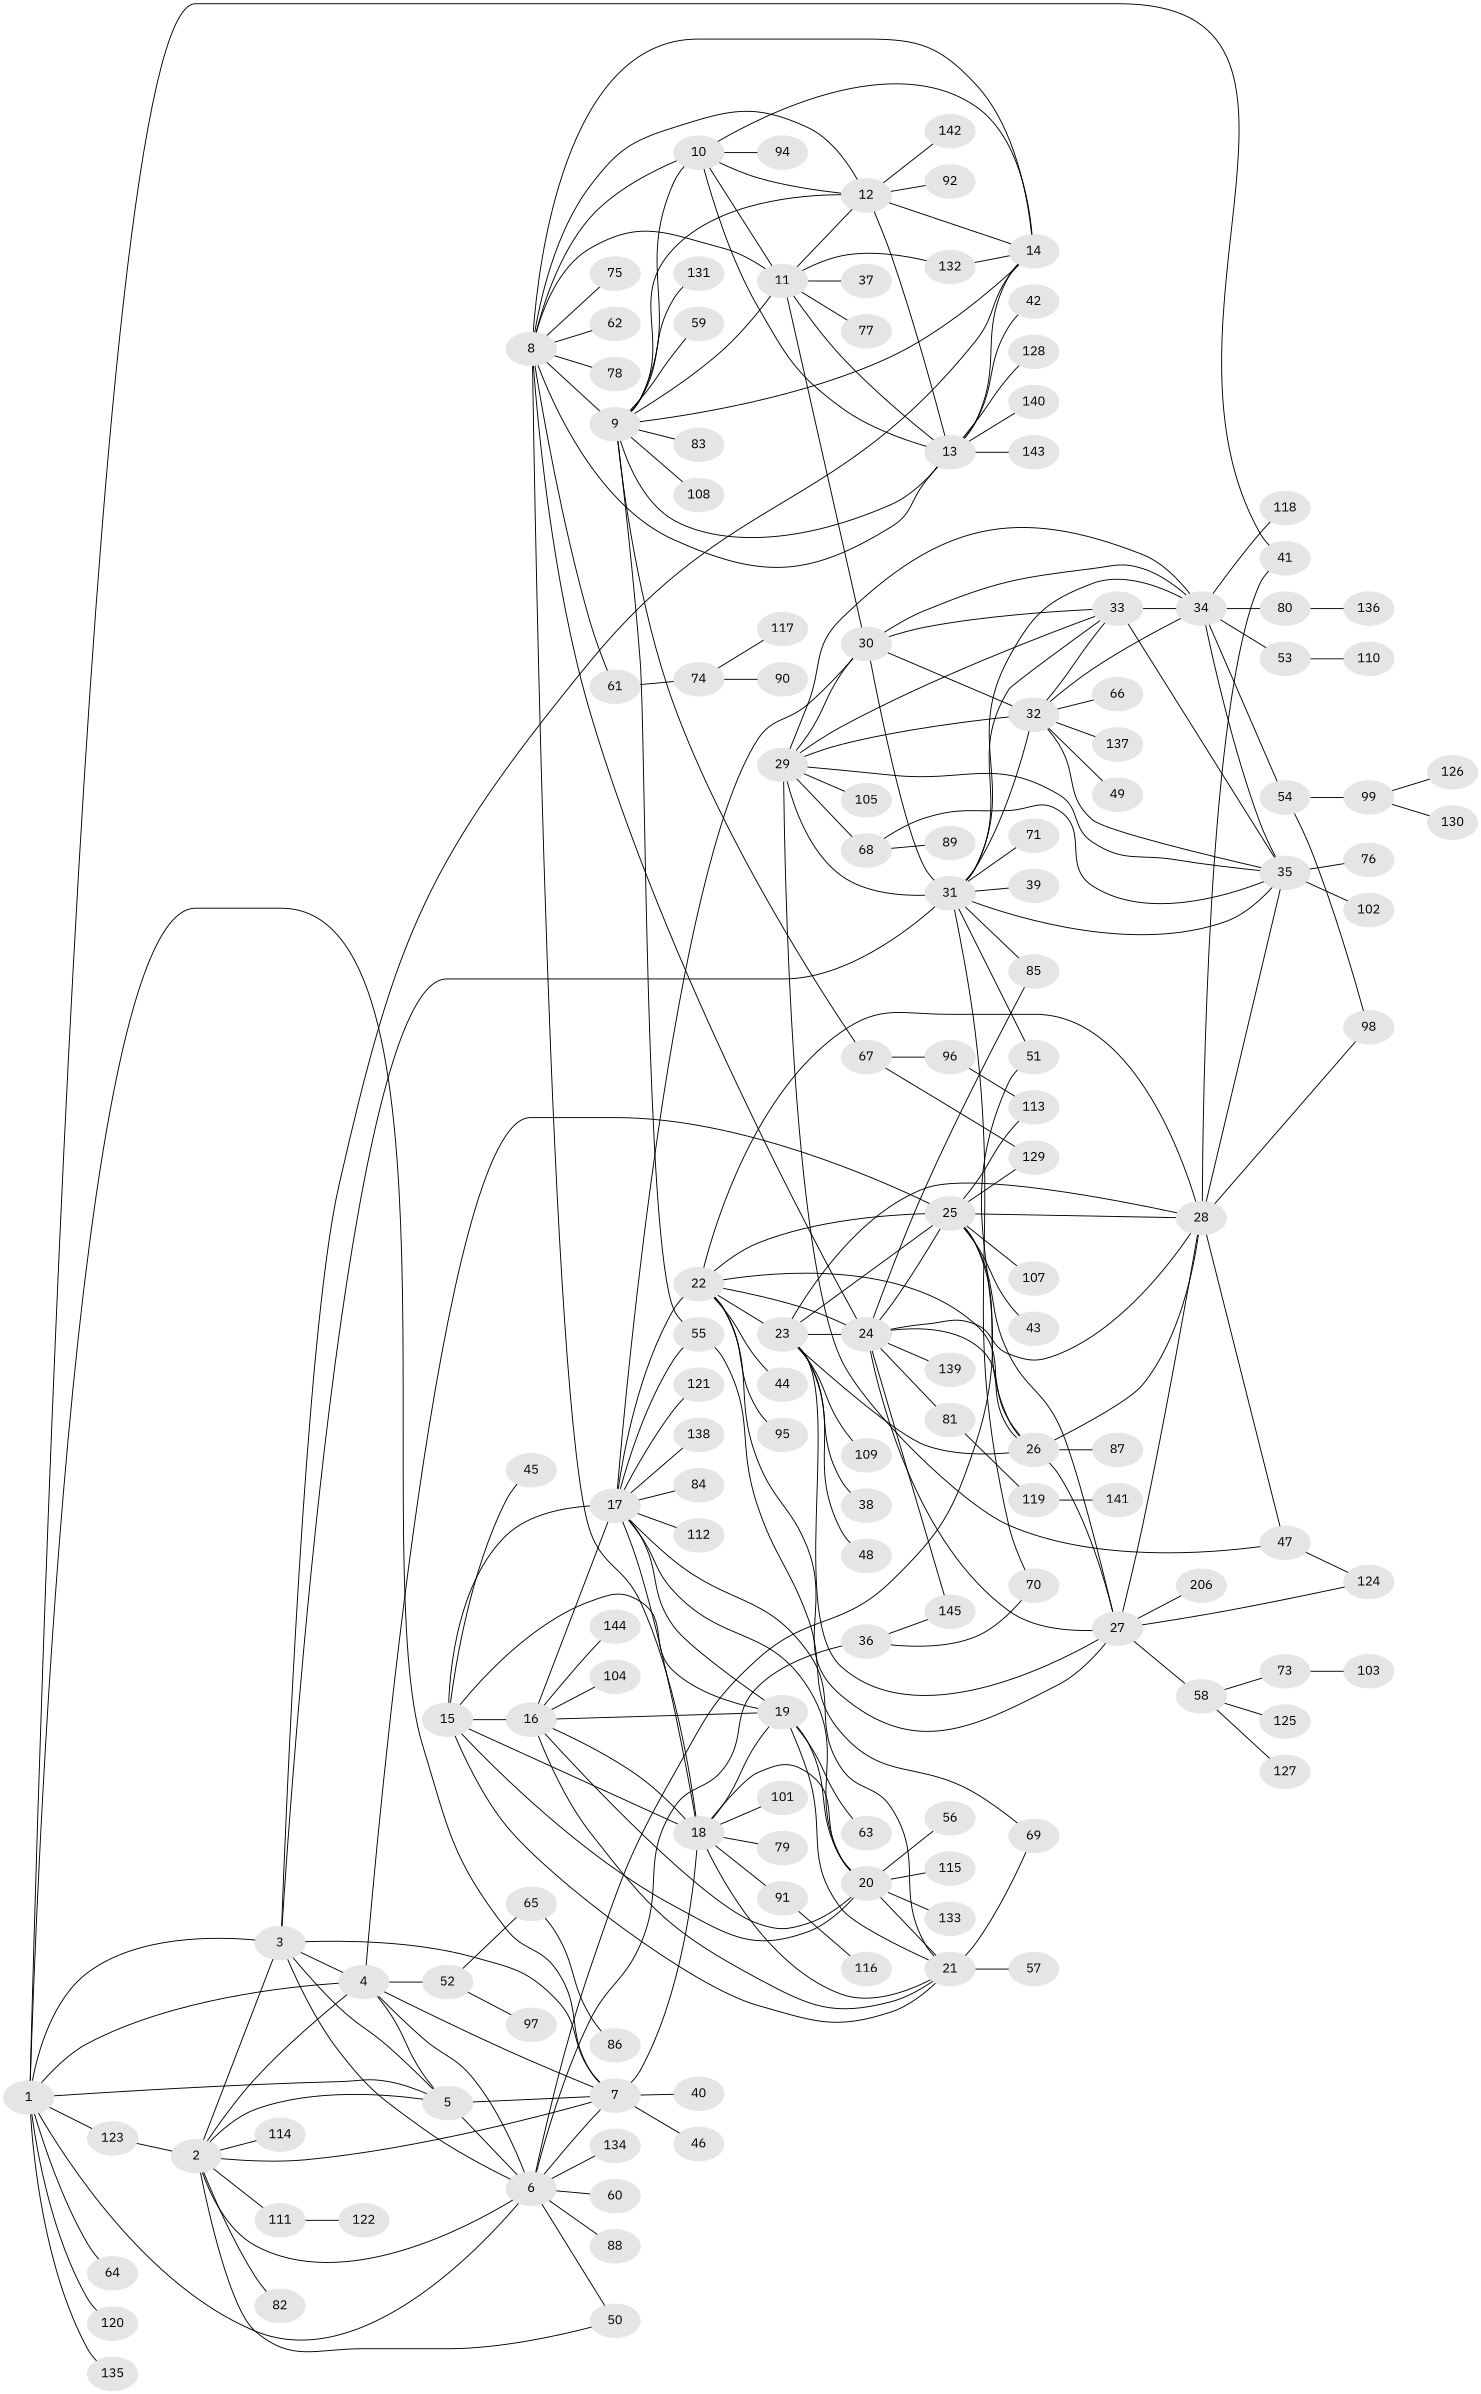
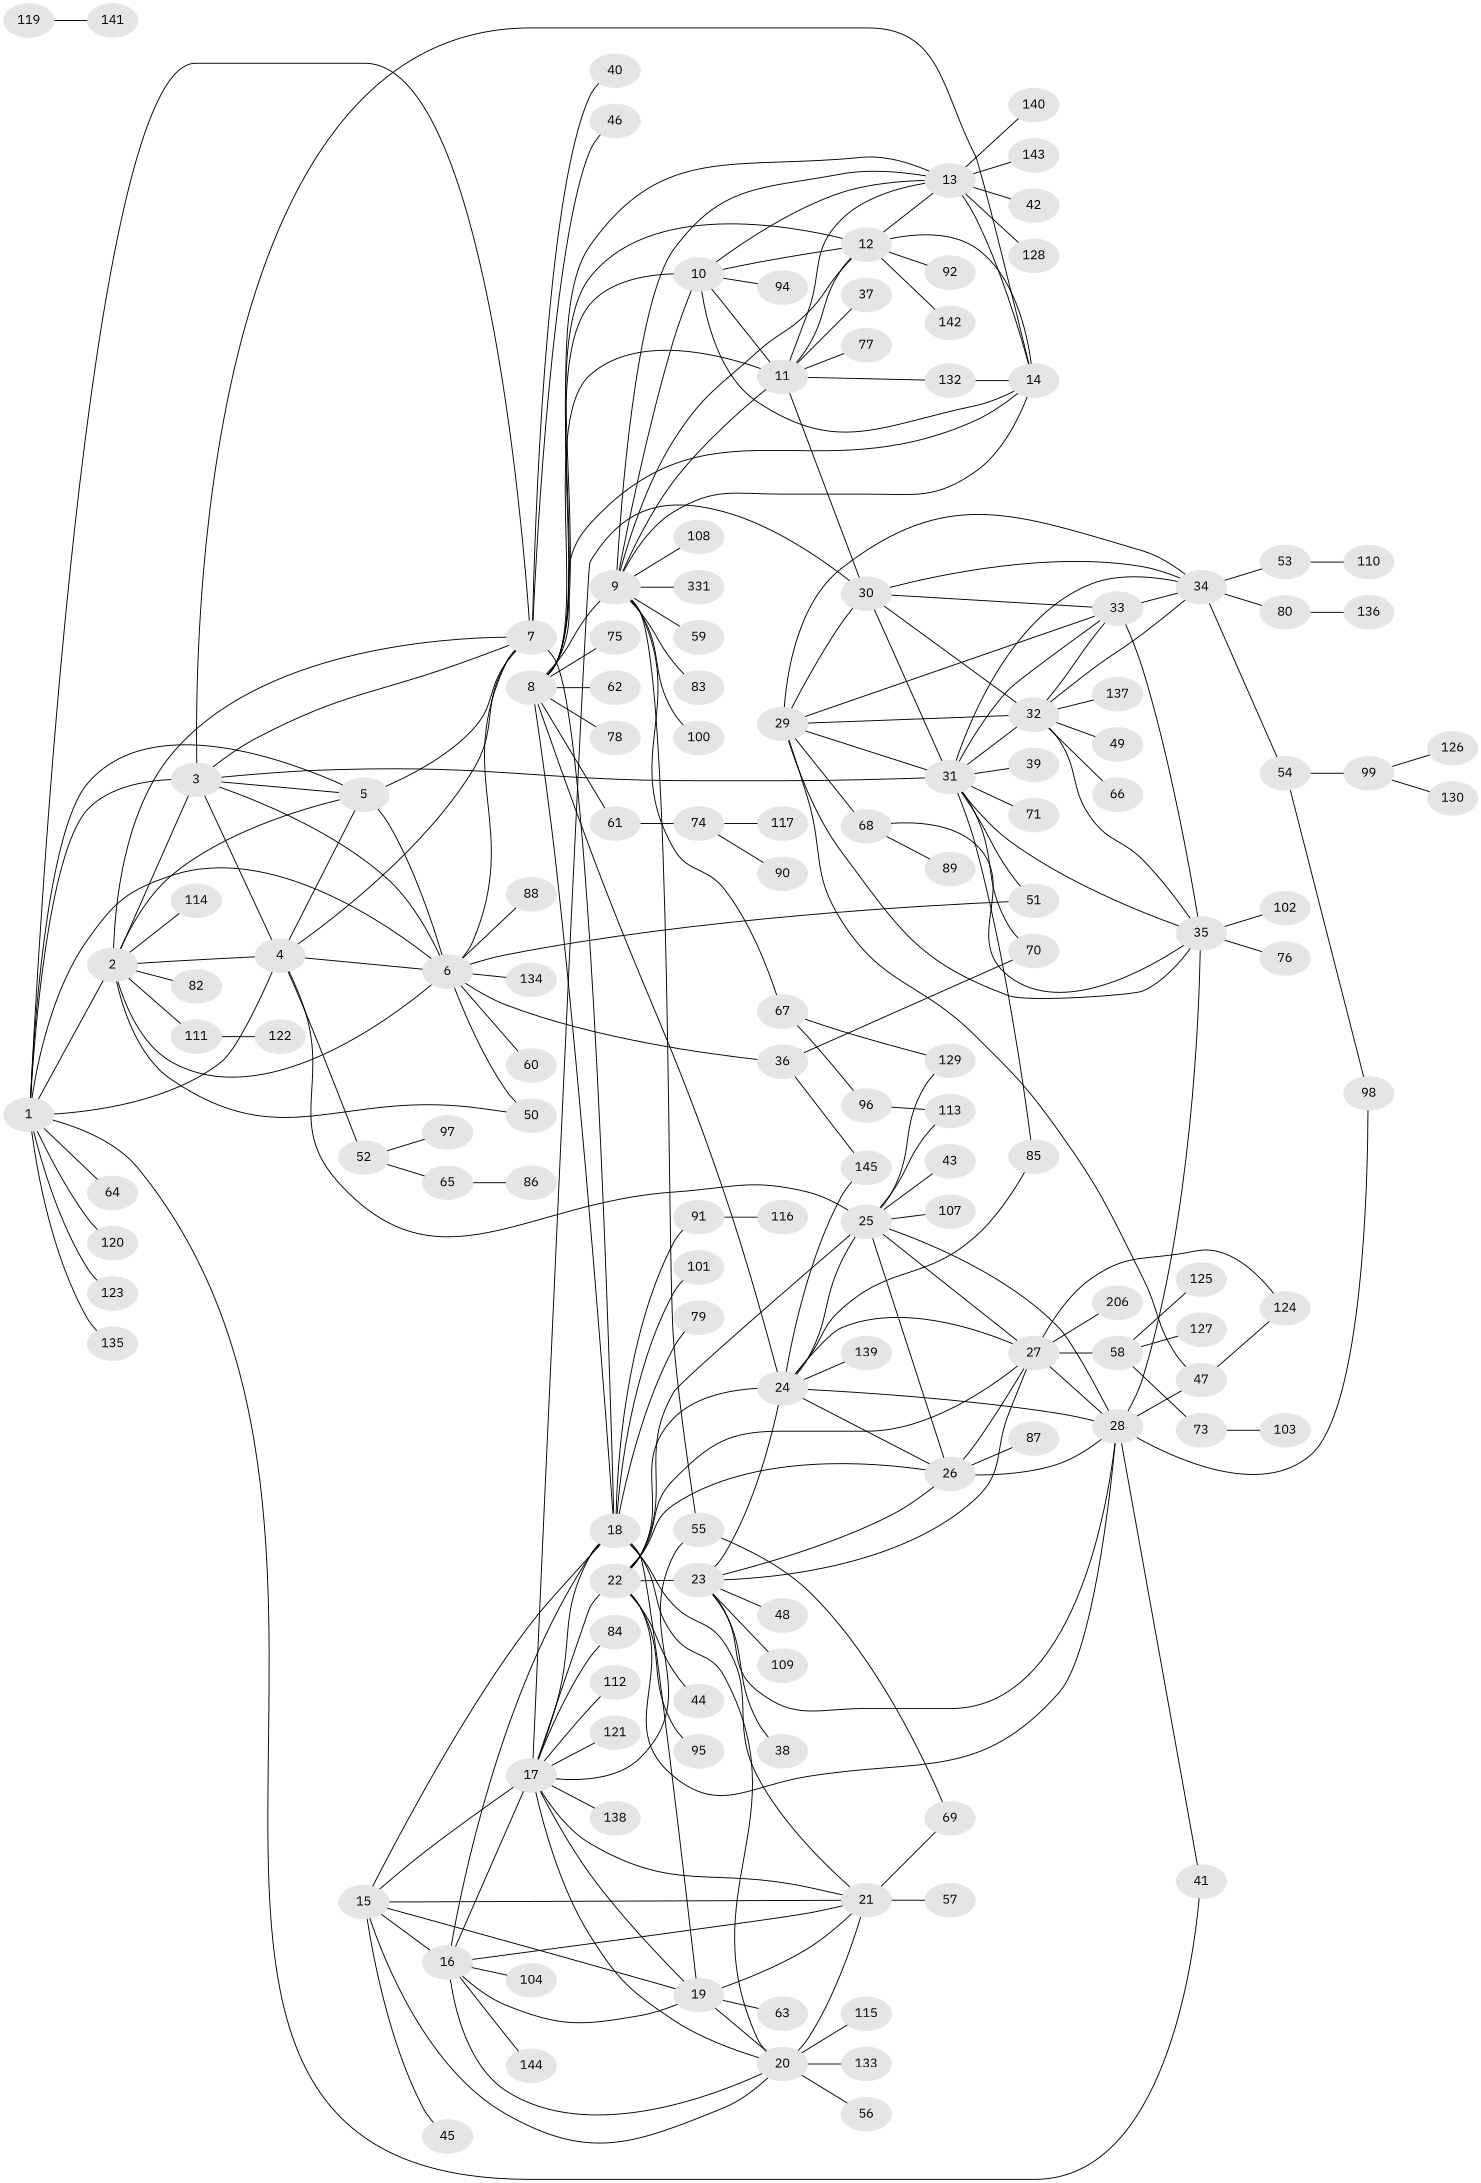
(699, 274) -> (699, 587)
(1285, 508) -> none
none -> (699, 738)
(1234, 743) -> none
(866, 800) -> none
(870, 1271) -> none
(950, 1420) -> none
(154, 2147) -> (71, 1040)
